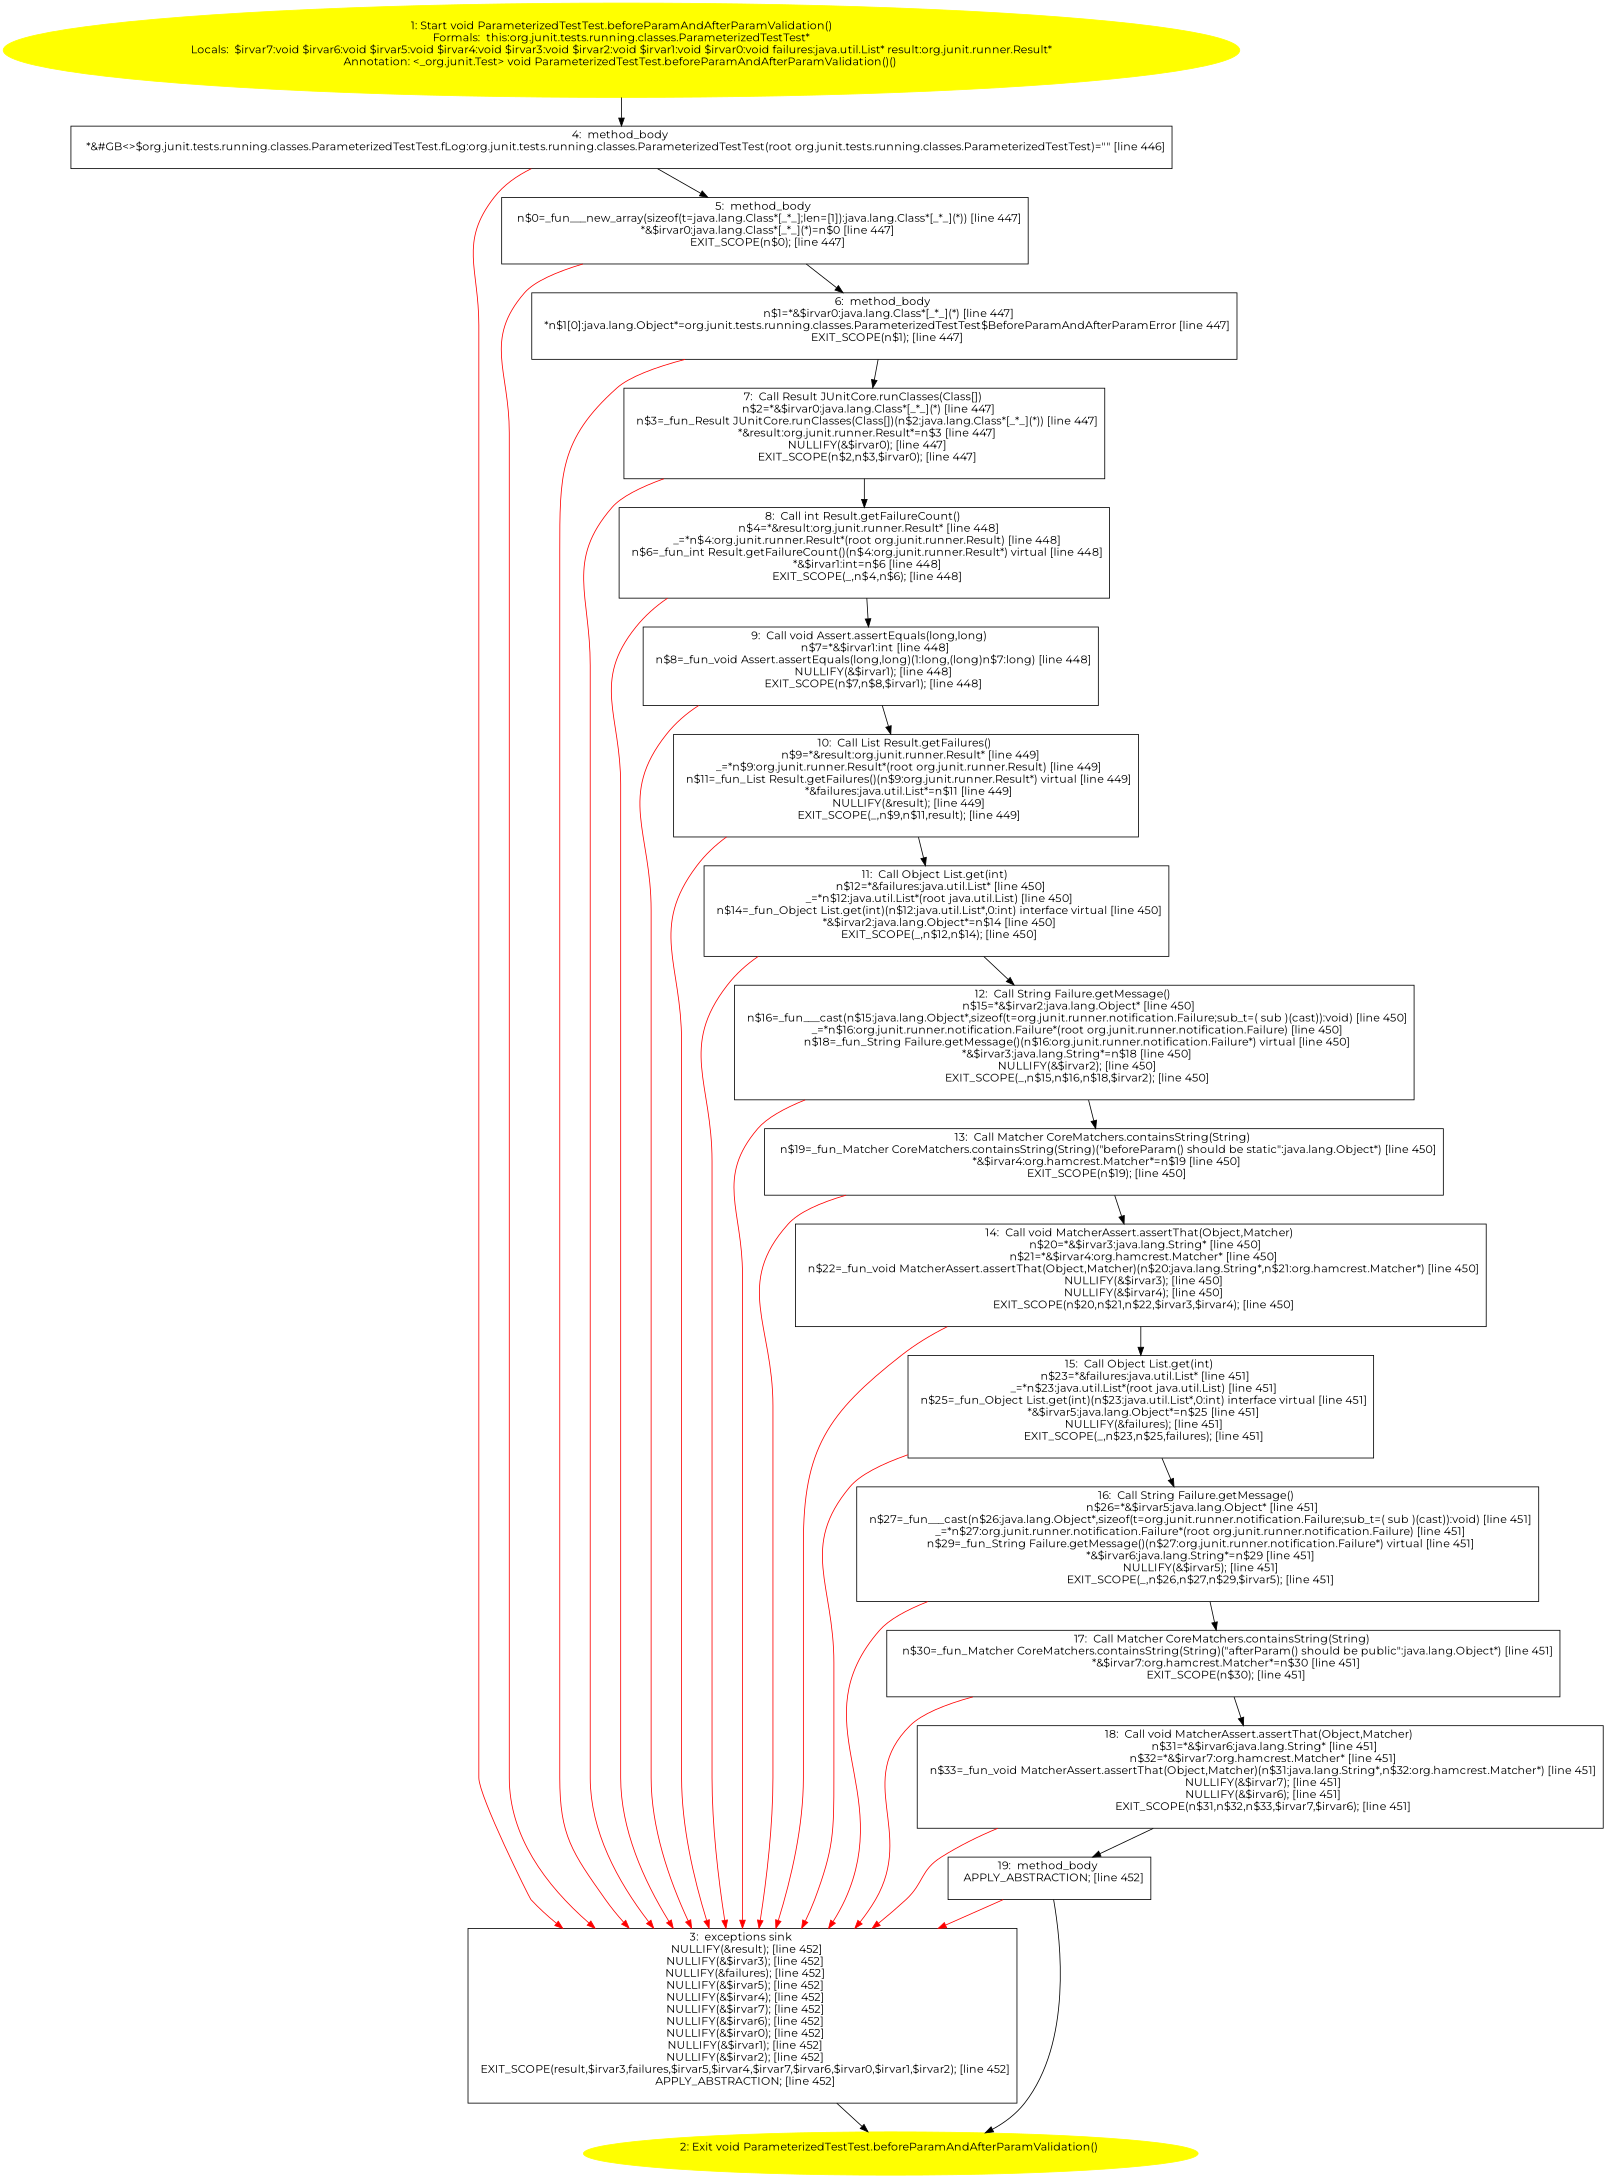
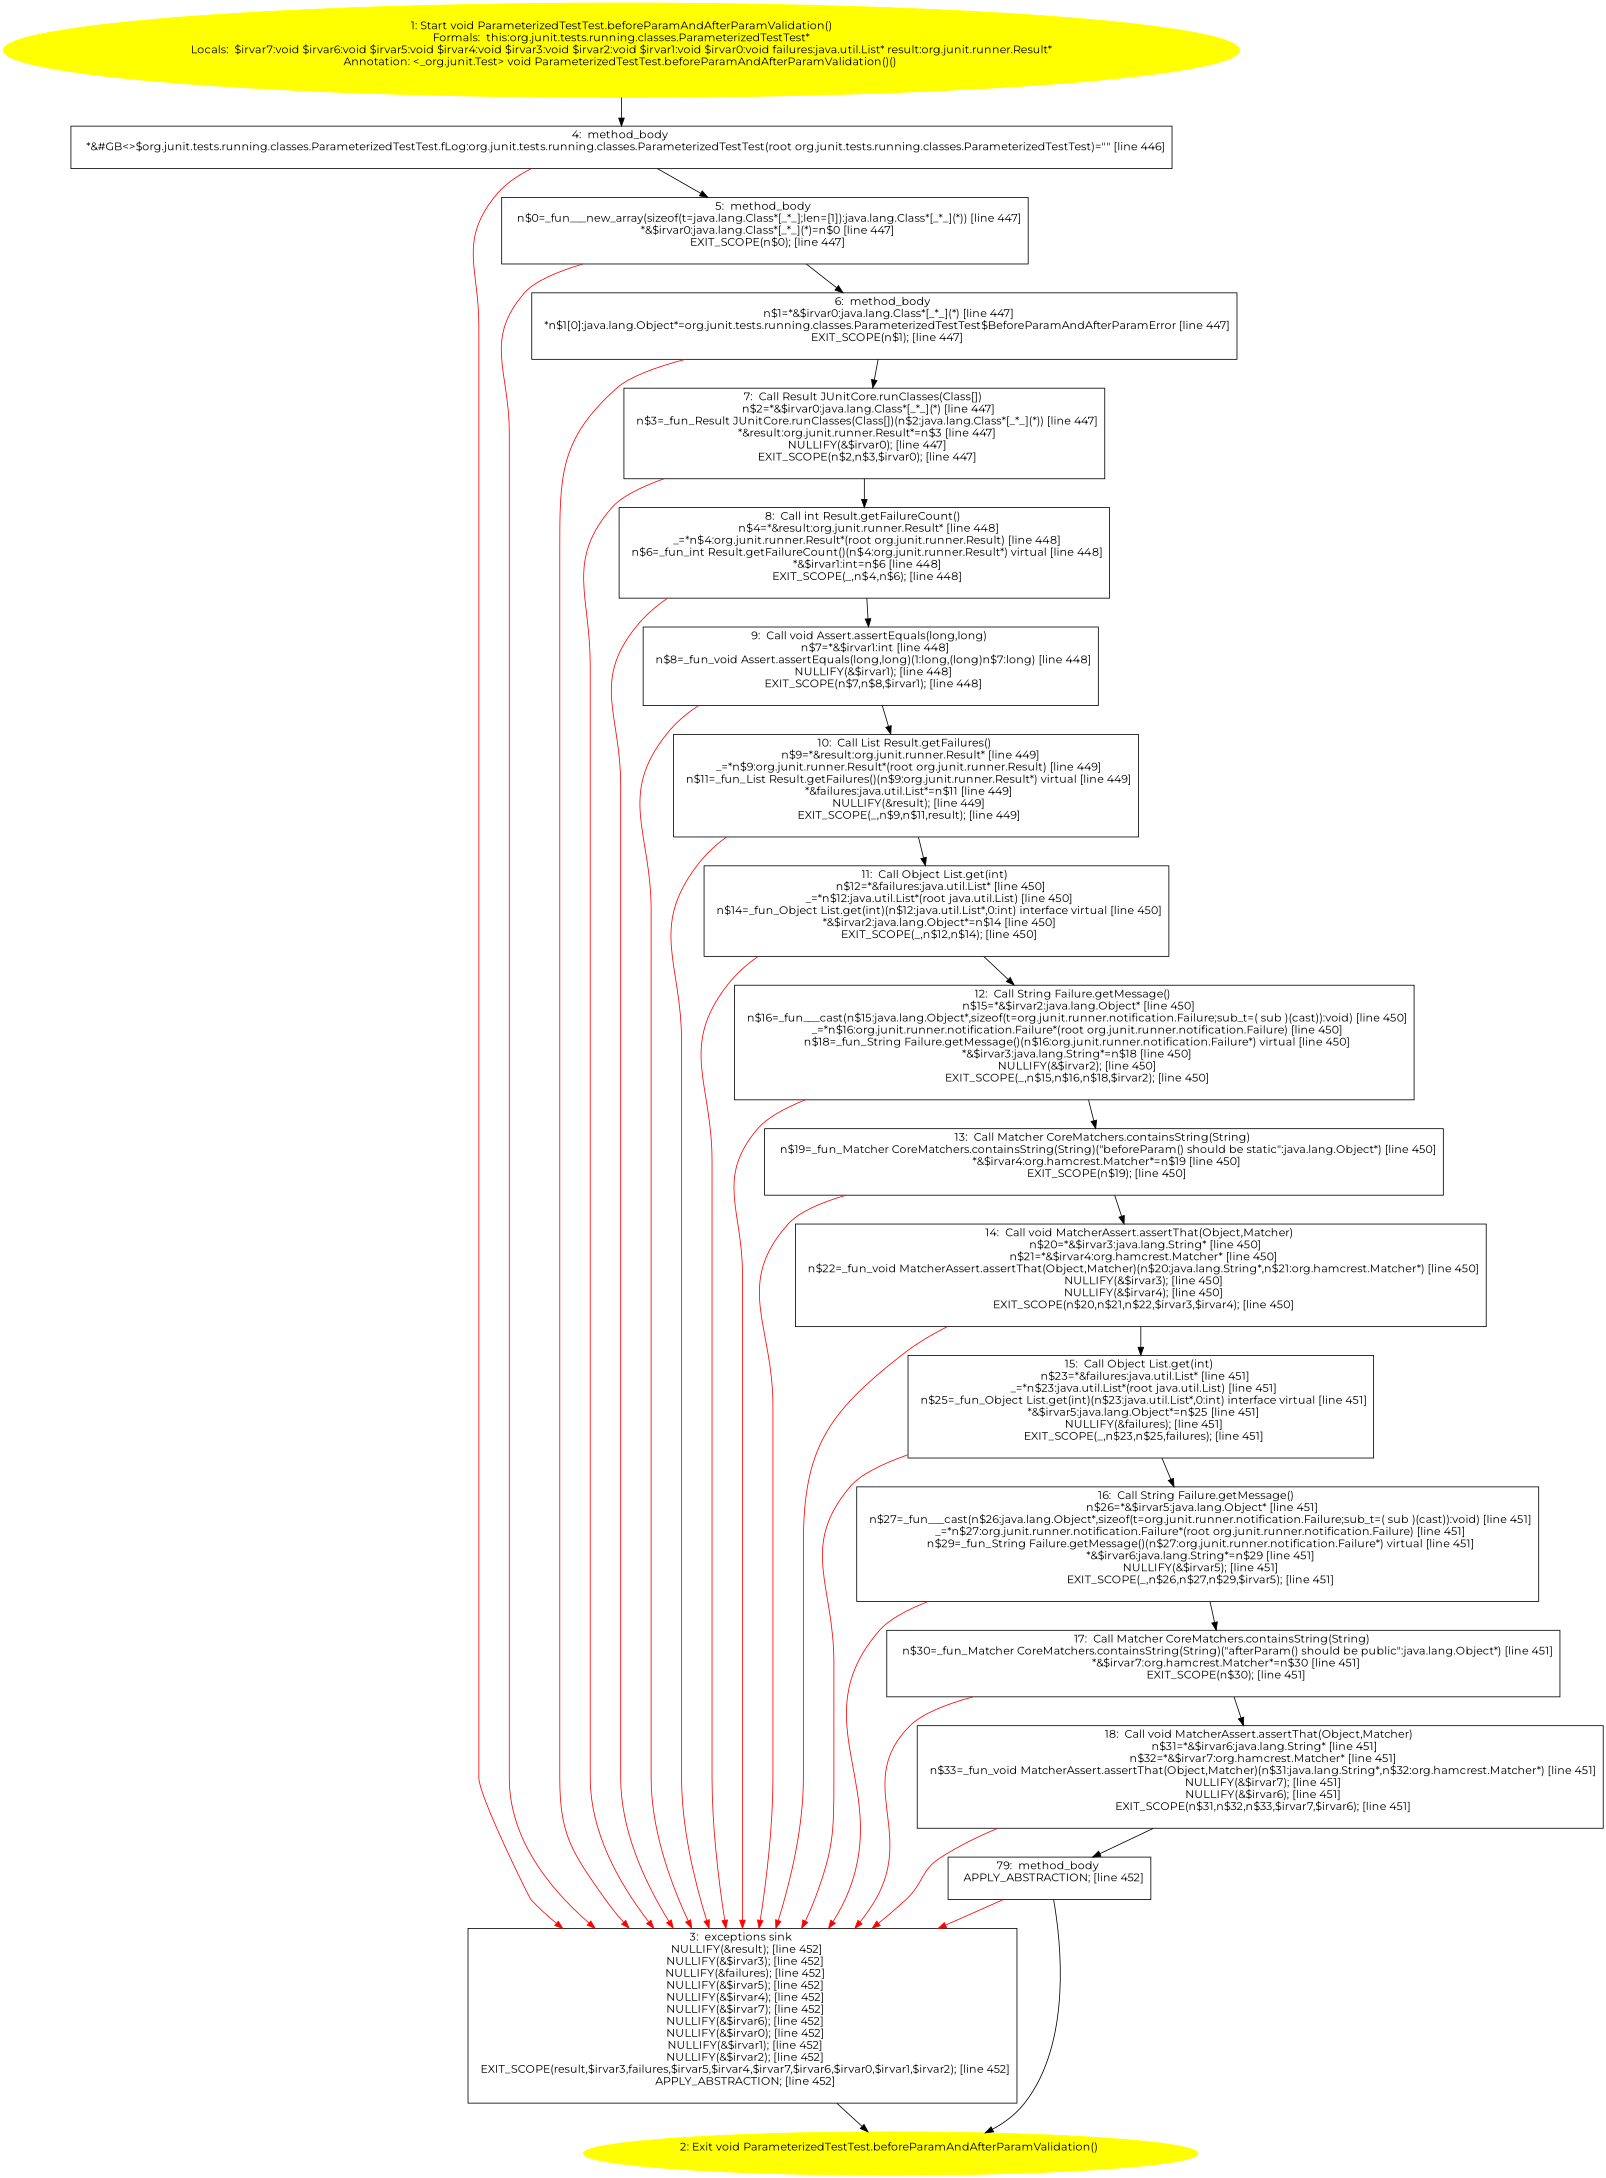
(1049, 1878) -> (1049, 1878)
